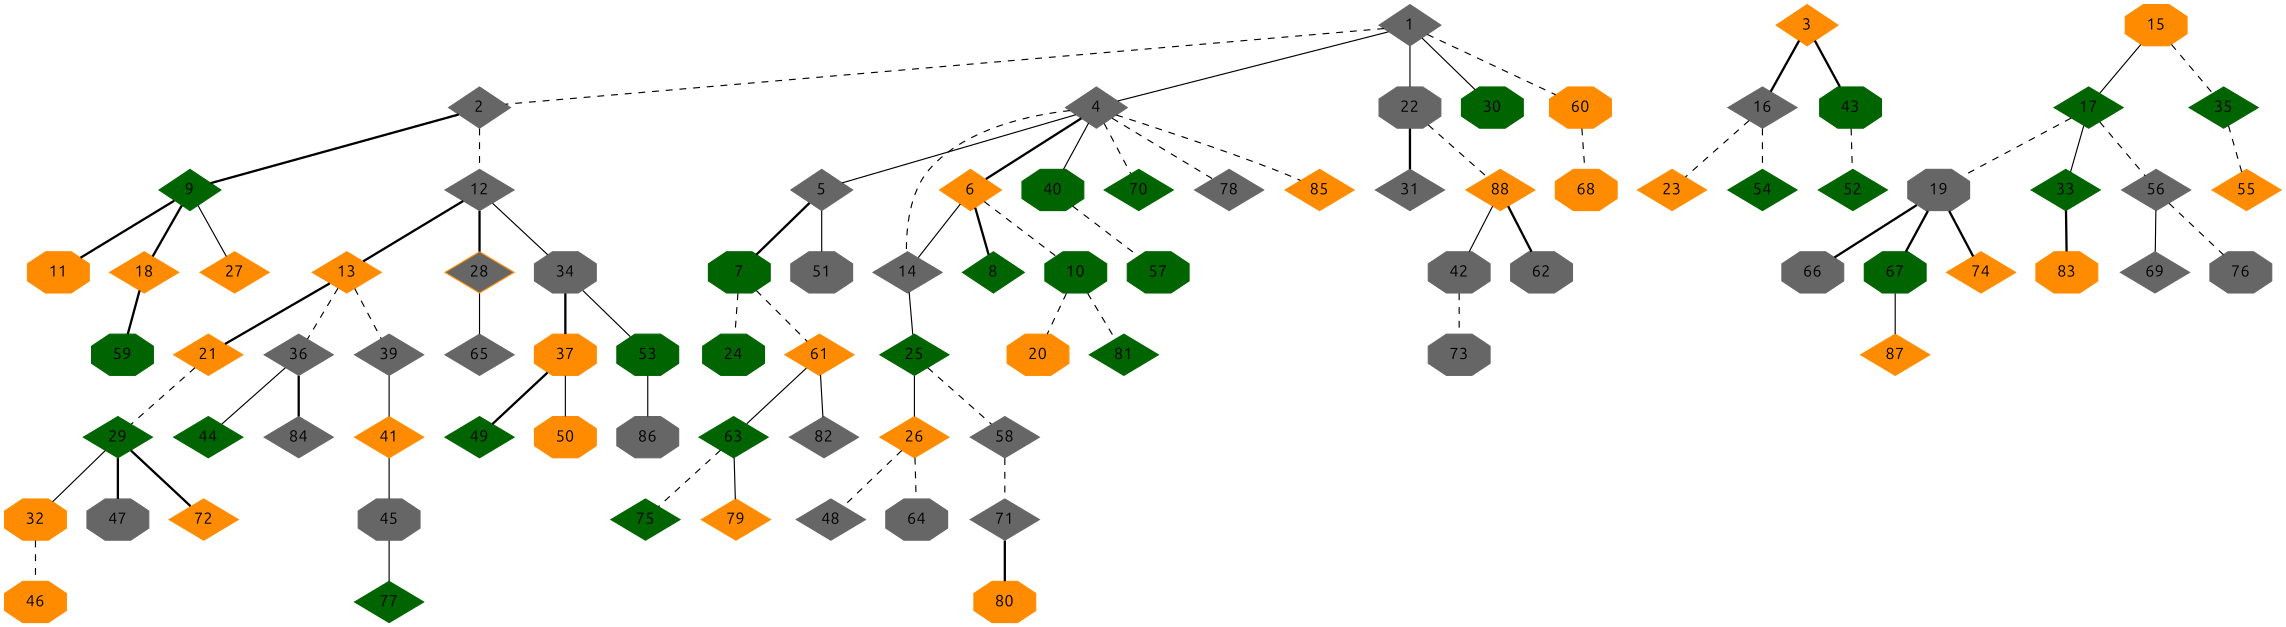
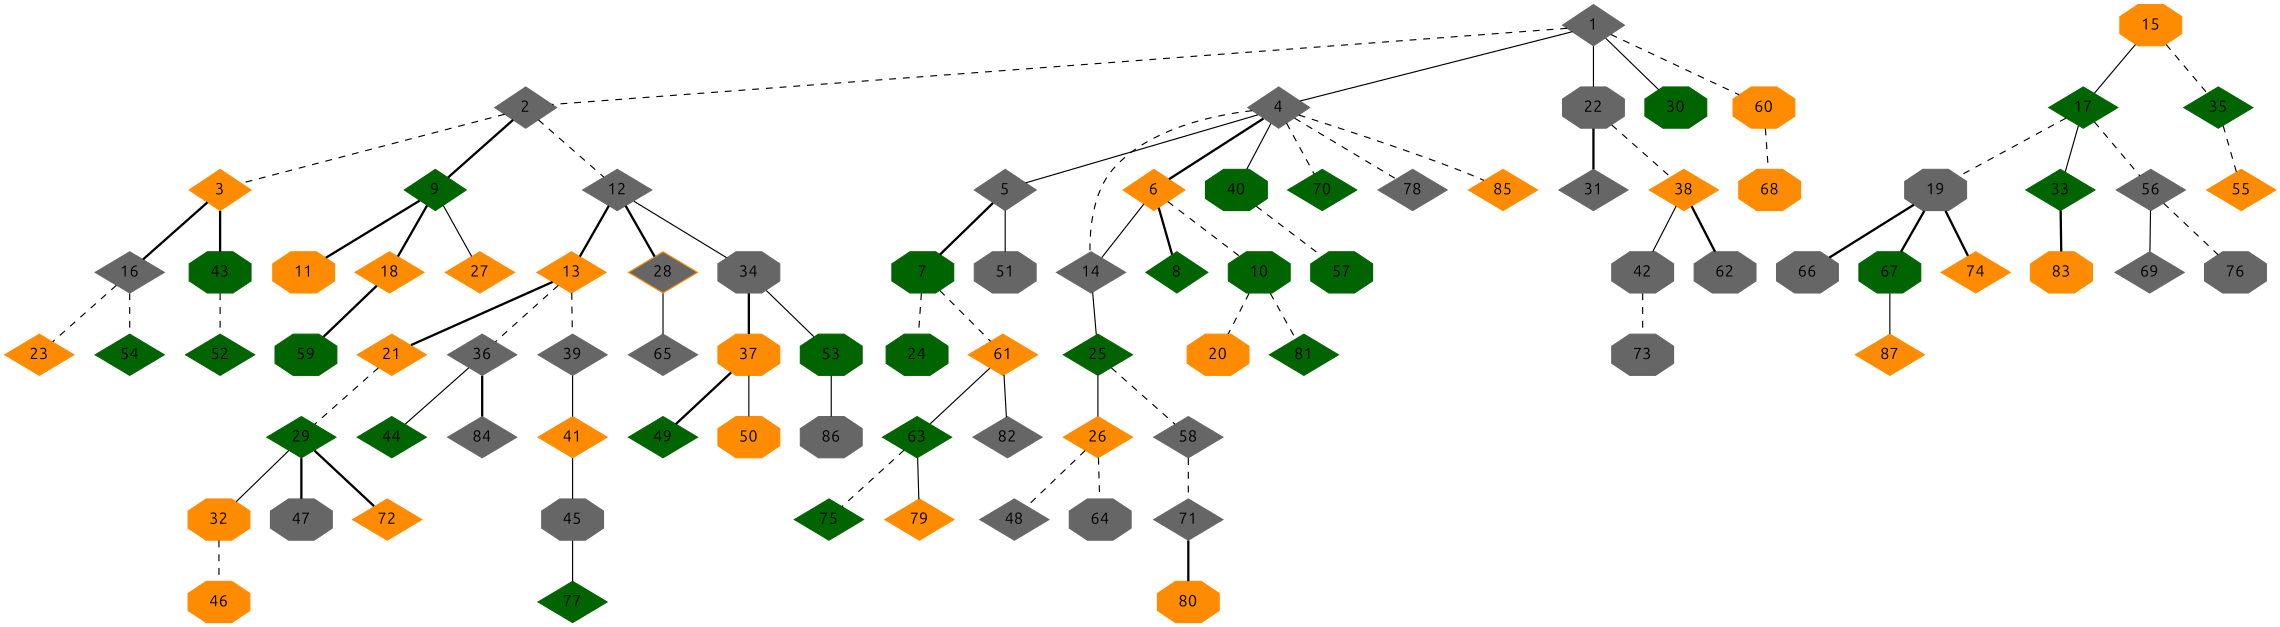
none -> (373, 149)
(1500, 190) -> (1684, 190)
